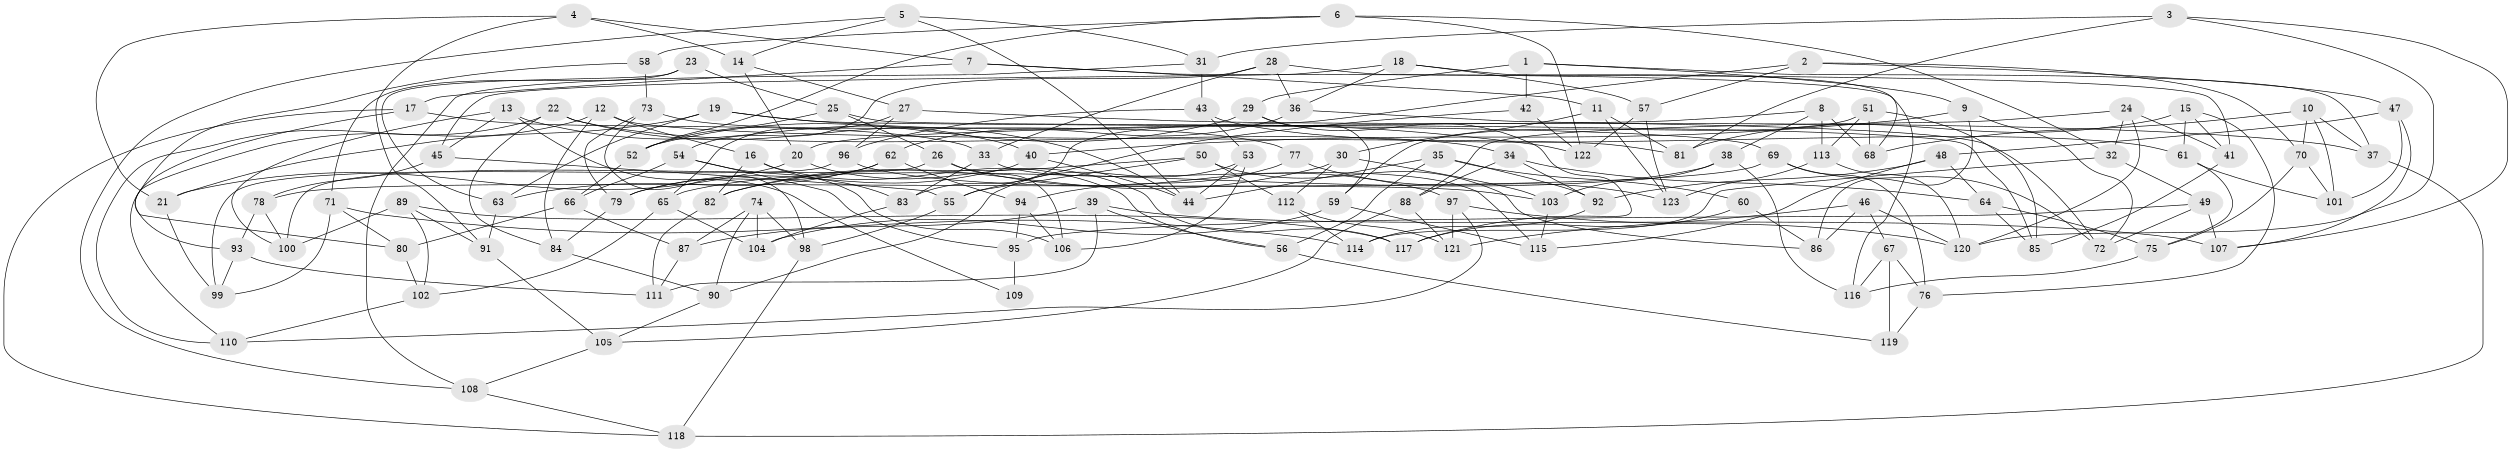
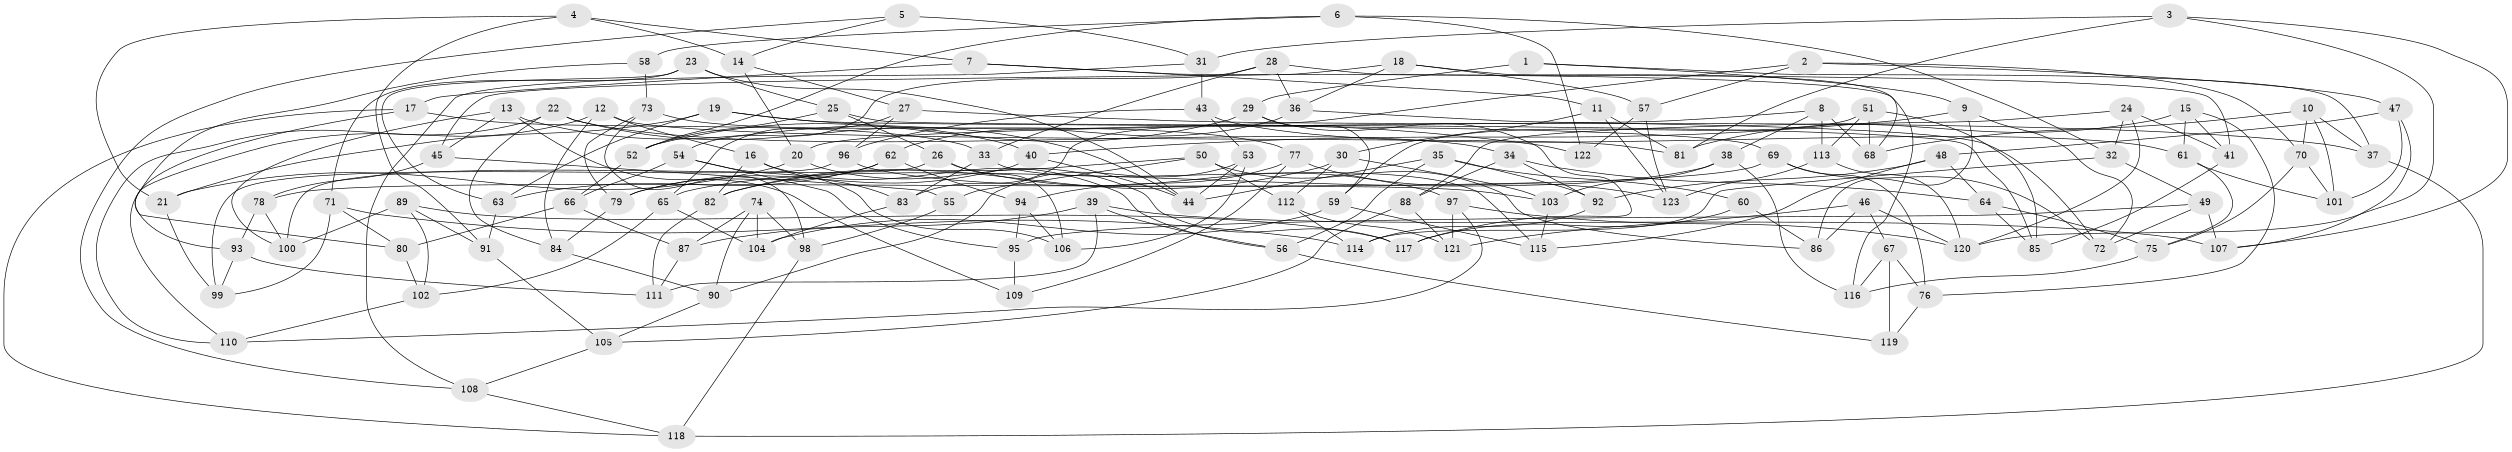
(1059, 91) -> (950, 102)
(1526, 109) -> none
none -> (1168, 246)
